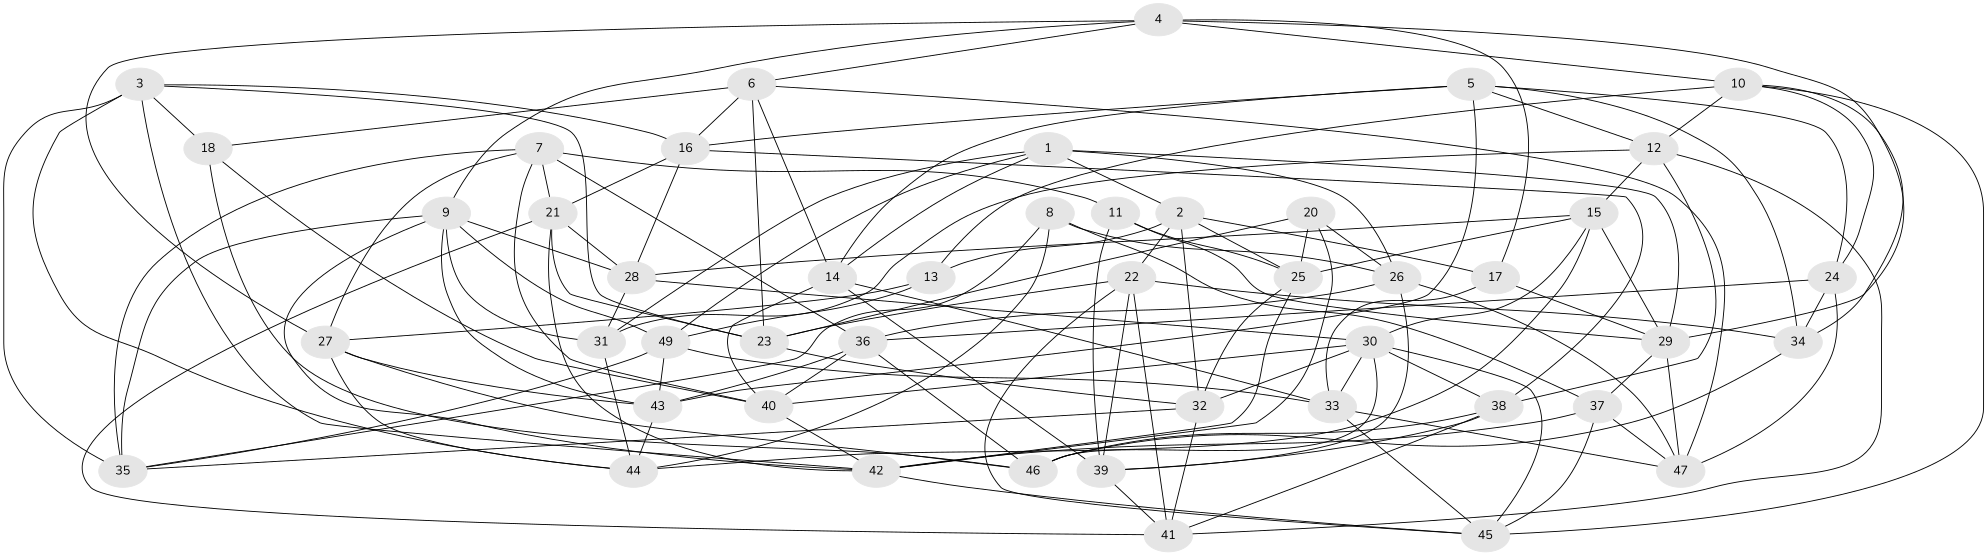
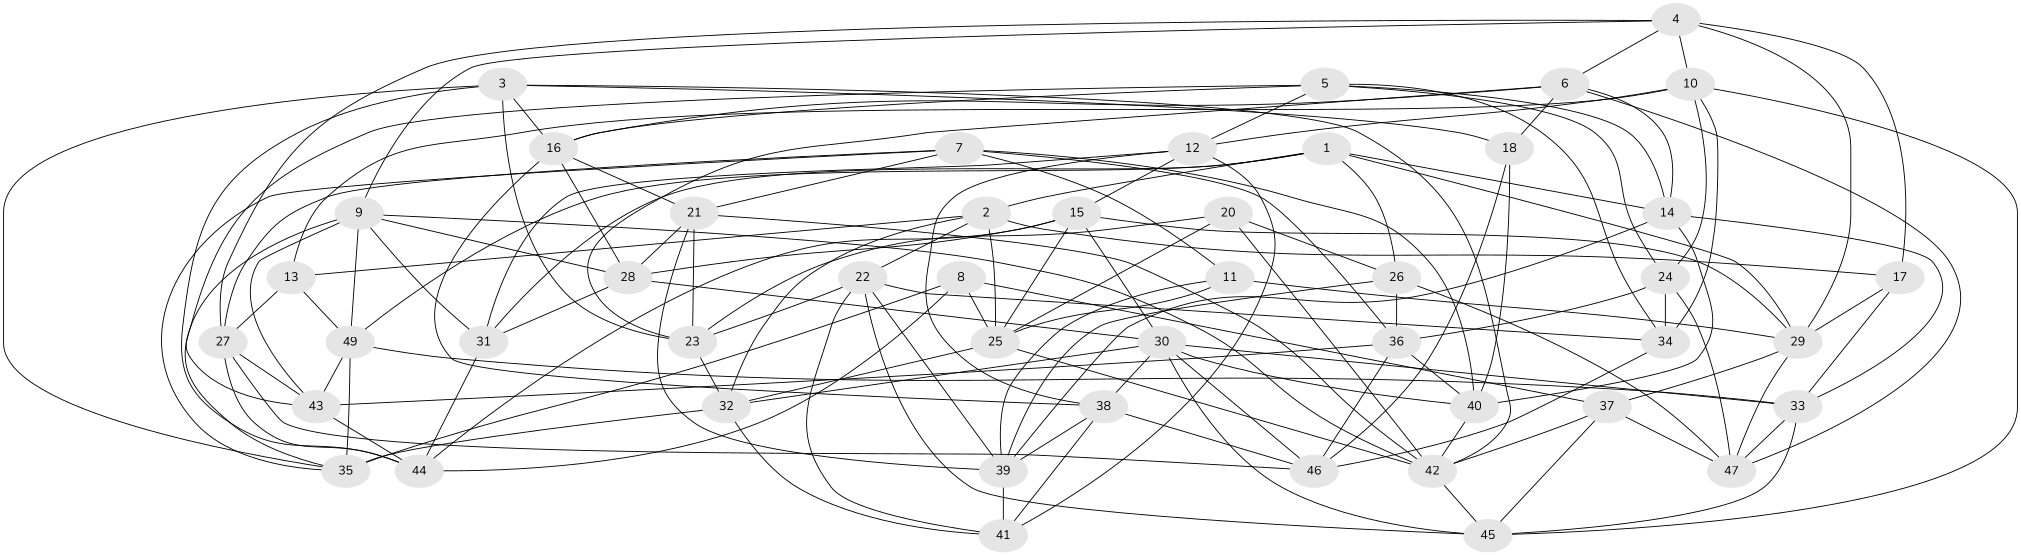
(1267, 253) -> (978, 310)
(345, 516) -> (731, 438)
